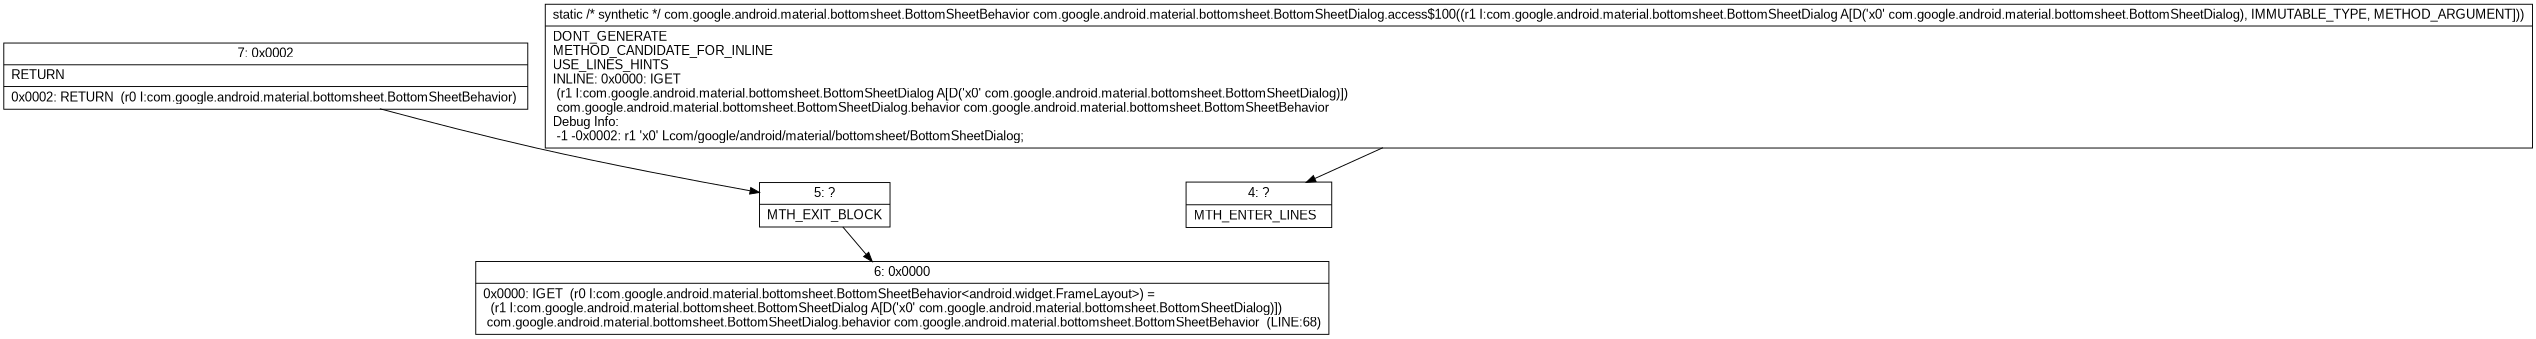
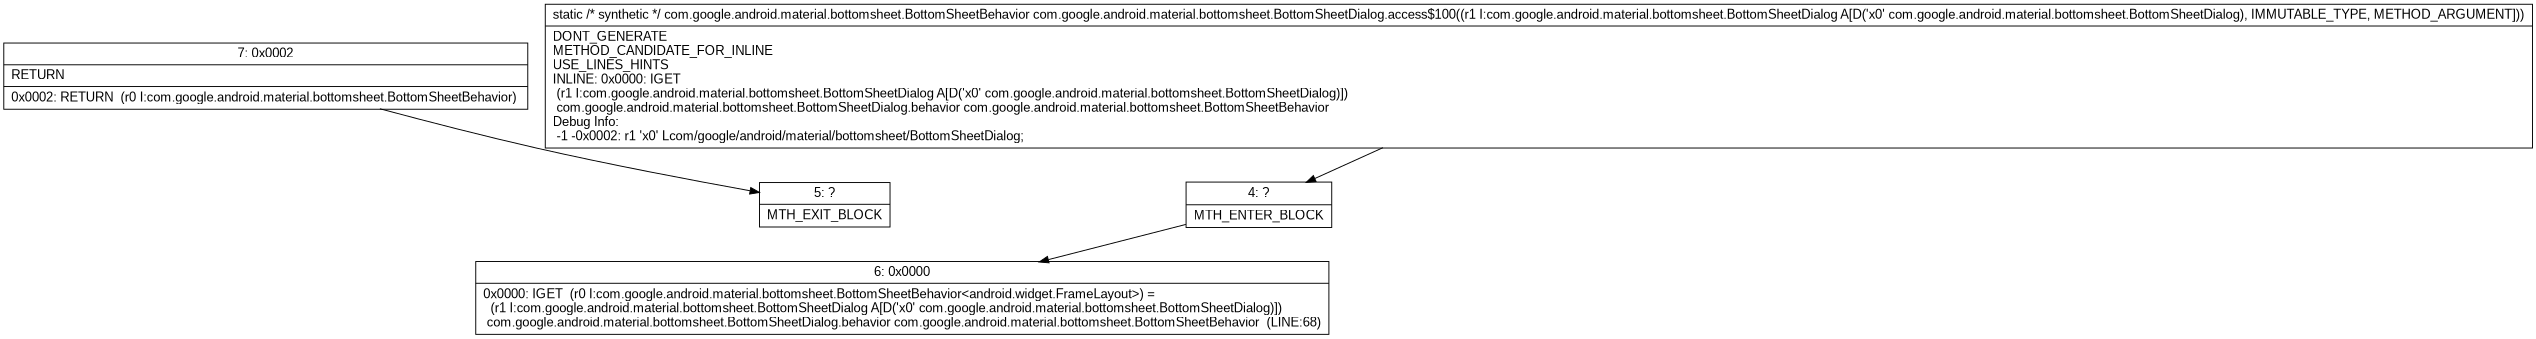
(1255, 216) -> (1259, 216)
(854, 241) -> (1117, 242)
